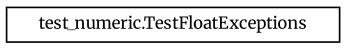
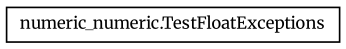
(173, 25) -> (173, 25)
